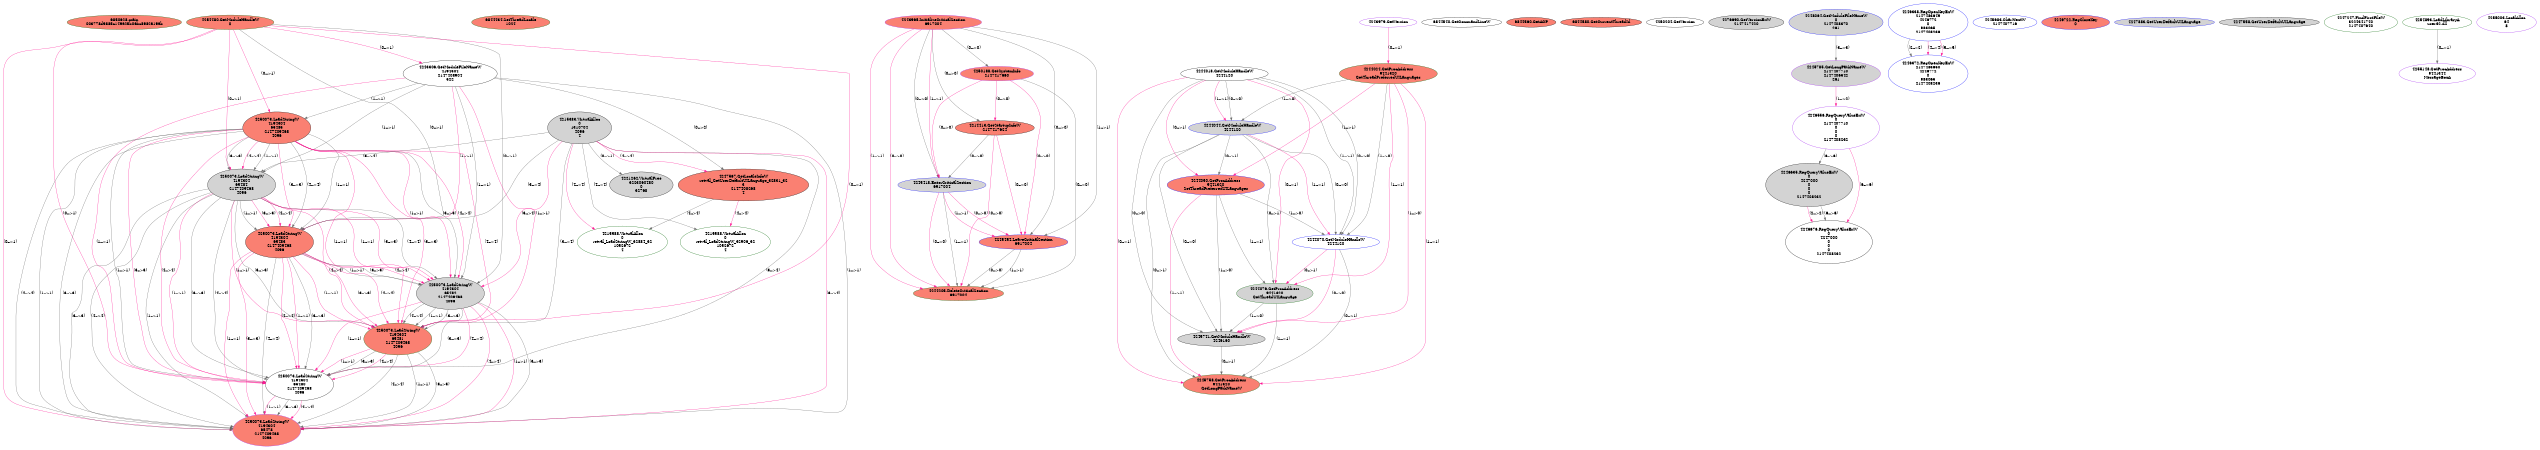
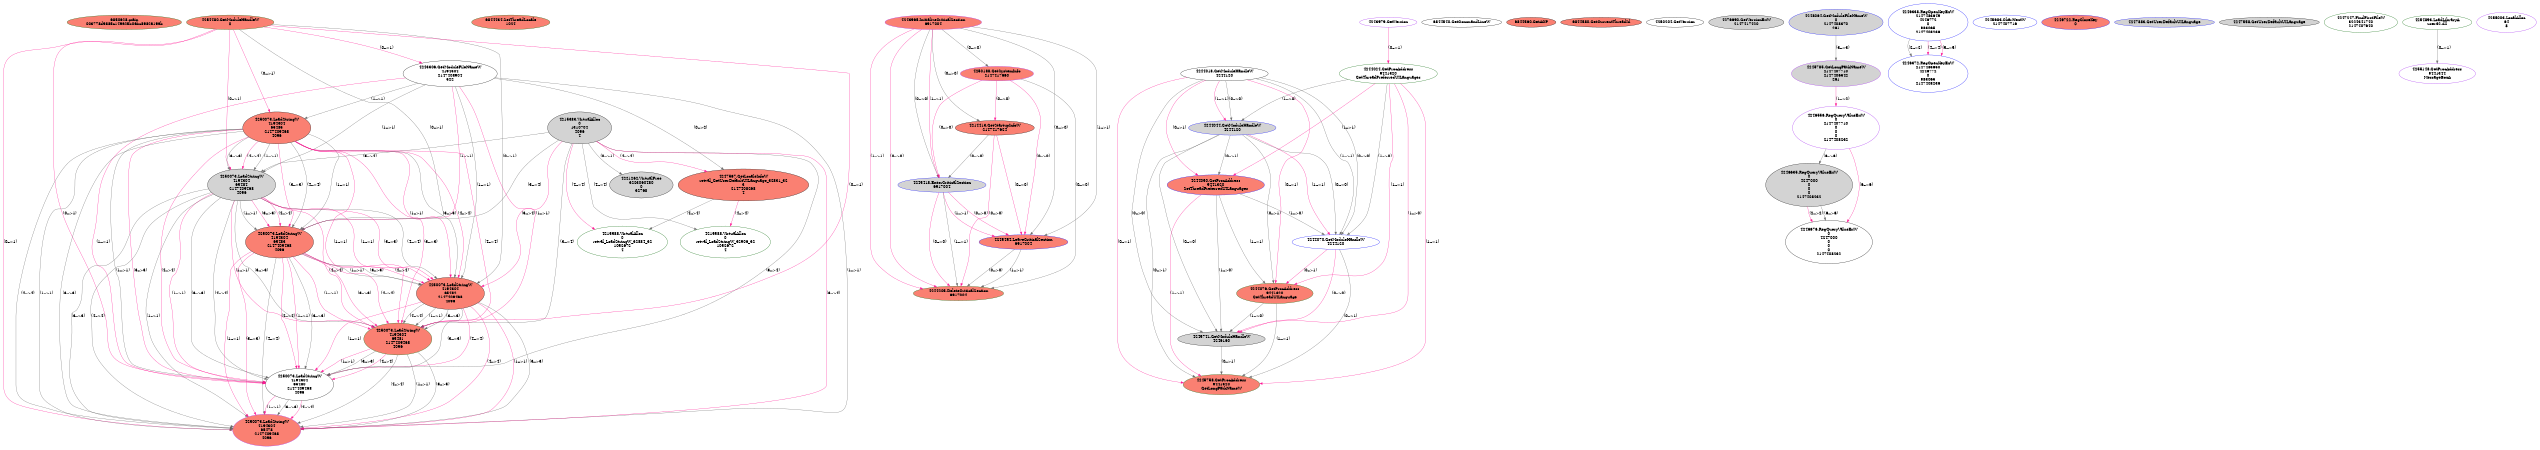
(1388, 74) -> (1388, 74)
(450, 293) -> (450, 293)
(1275, 293) -> (1275, 293)
